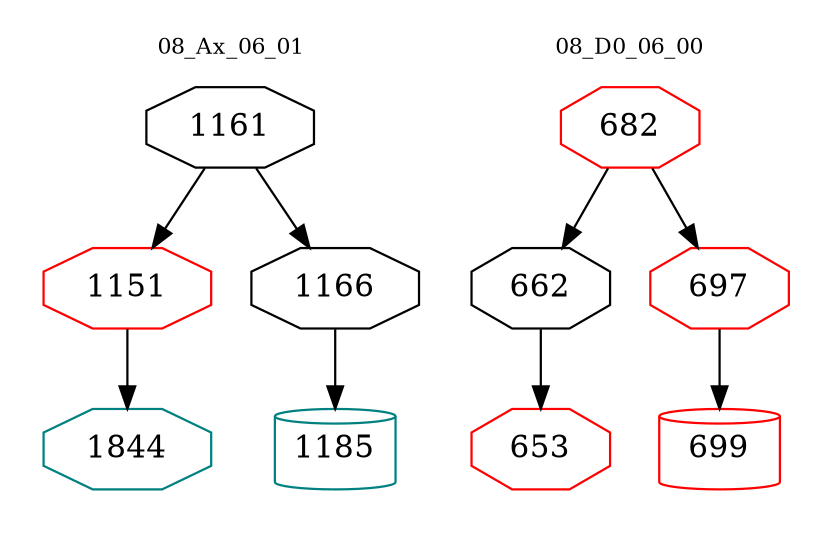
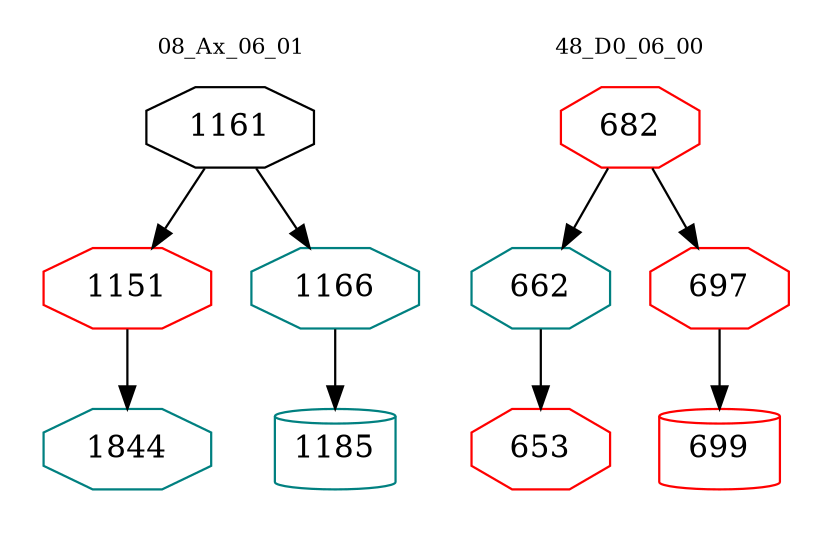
(630, 48) -> (630, 48)
(335, 288) -> (335, 288)
(541, 288) -> (541, 288)
